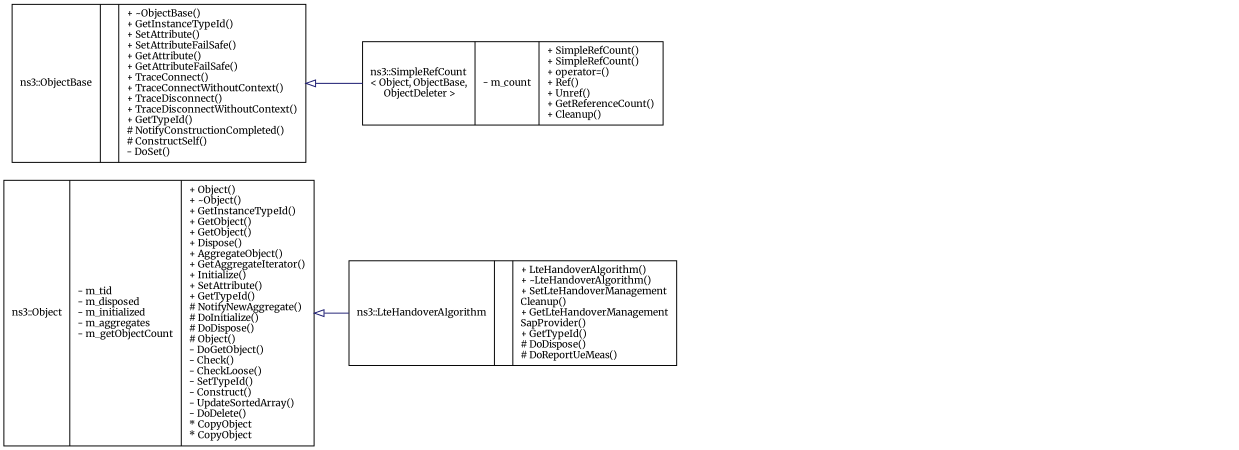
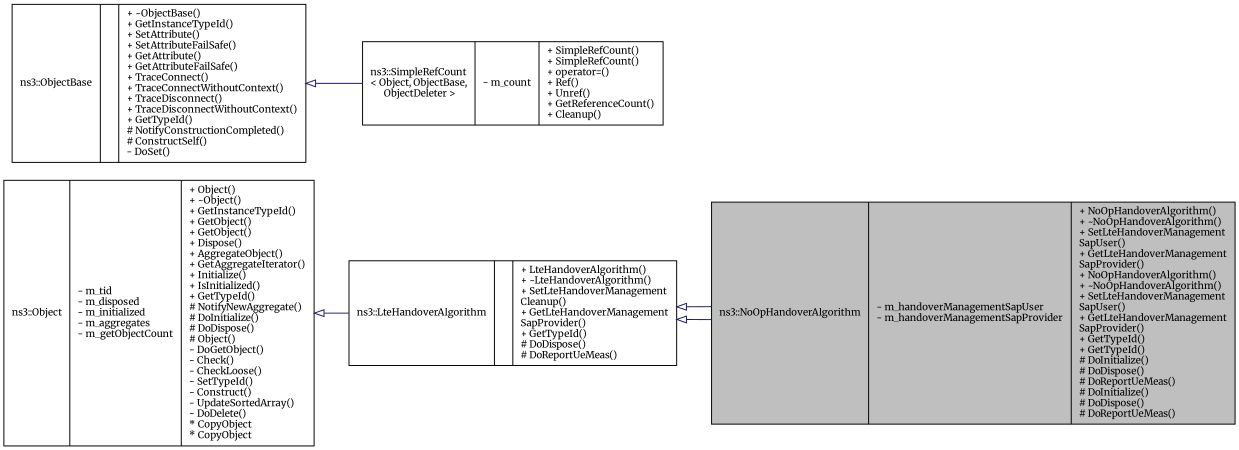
(226, 286) -> (225, 286)
none -> (973, 313)
